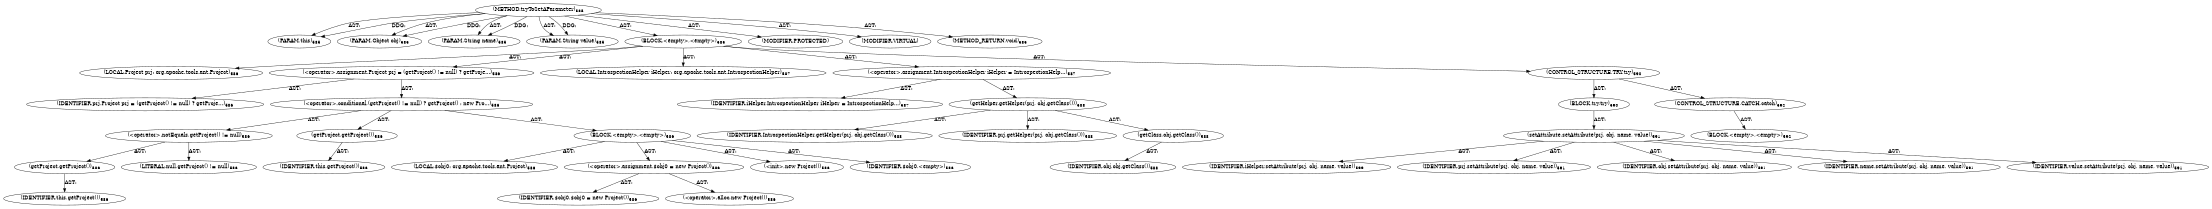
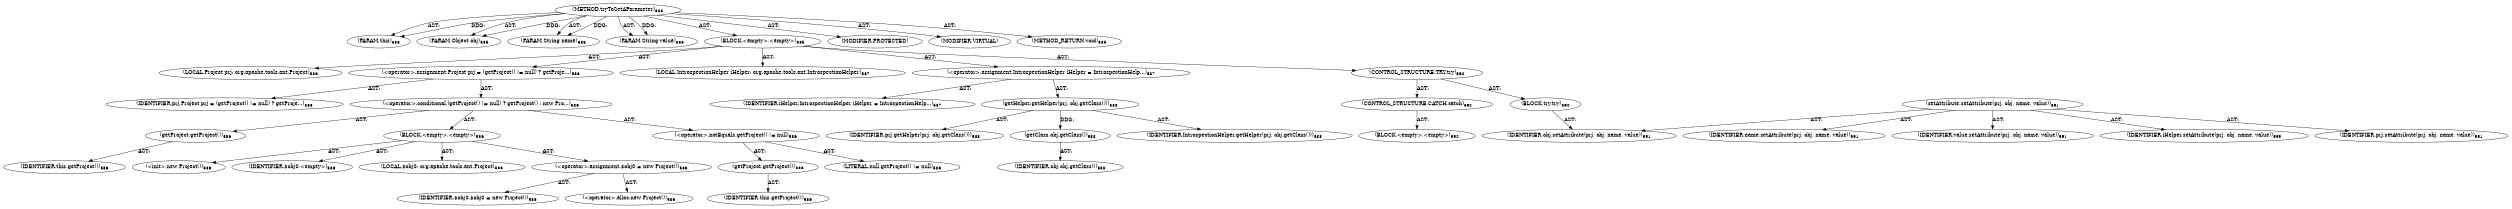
(1594, 118) -> (1561, 119)
(1116, 120) -> (1068, 120)
